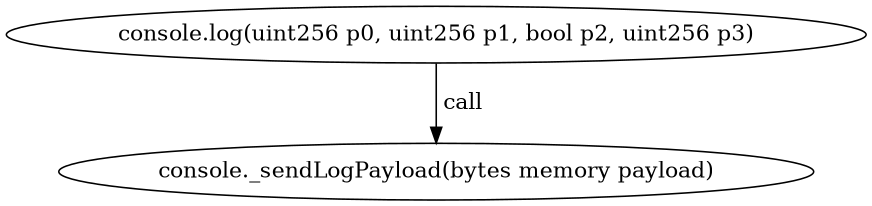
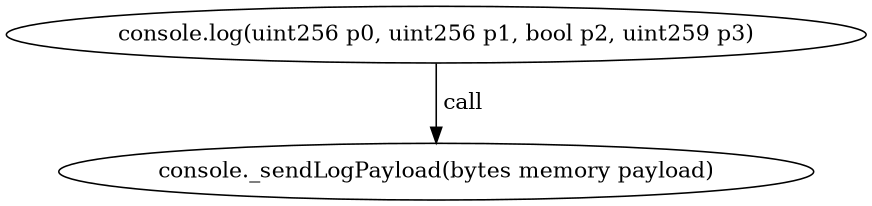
(436, 35) -> (436, 35)
